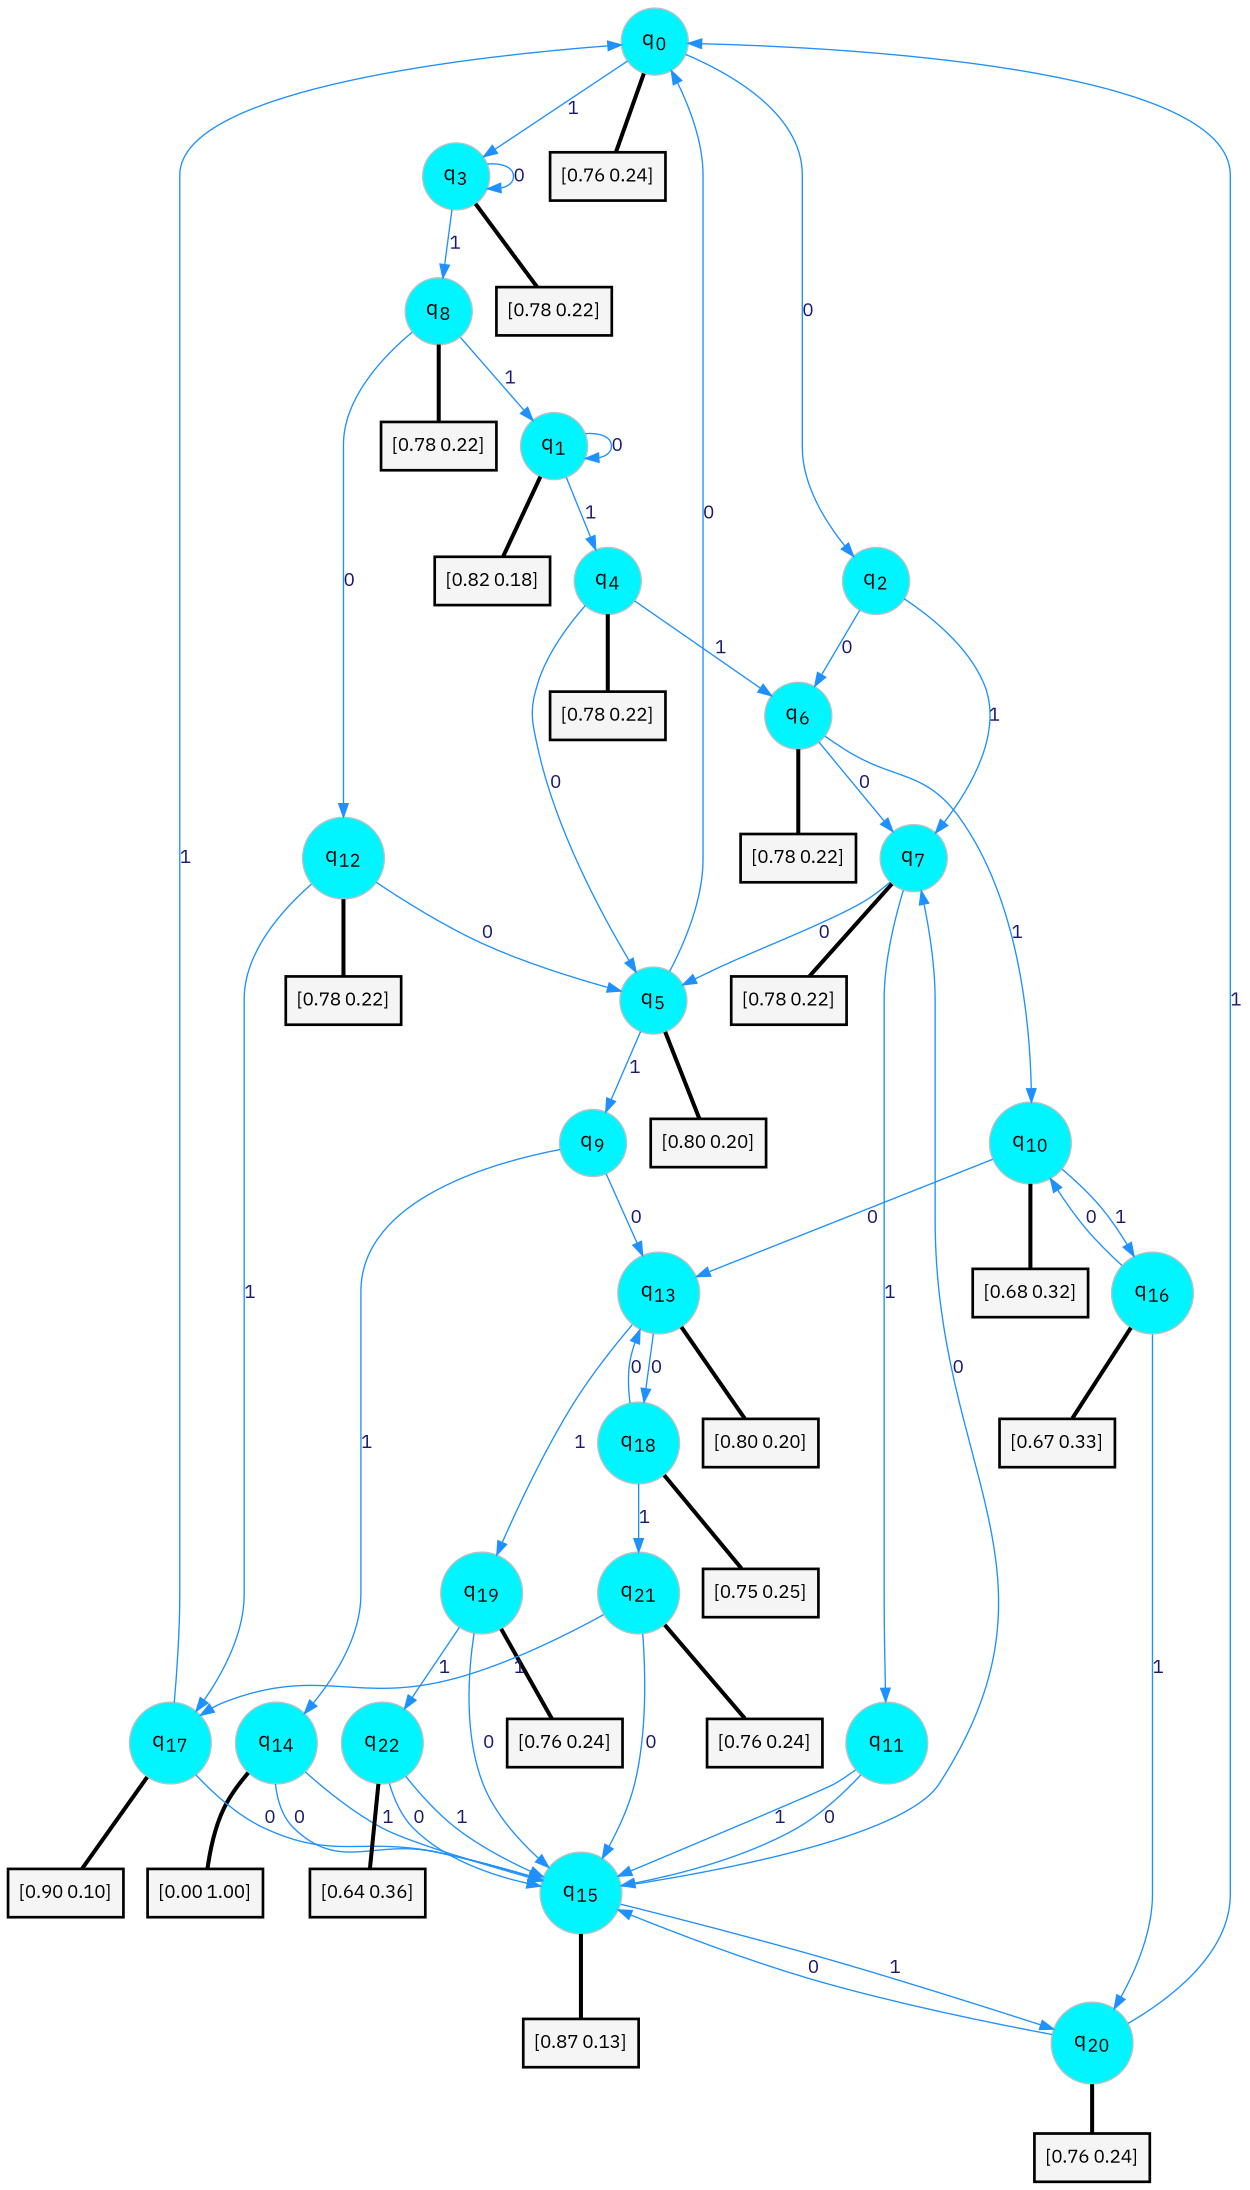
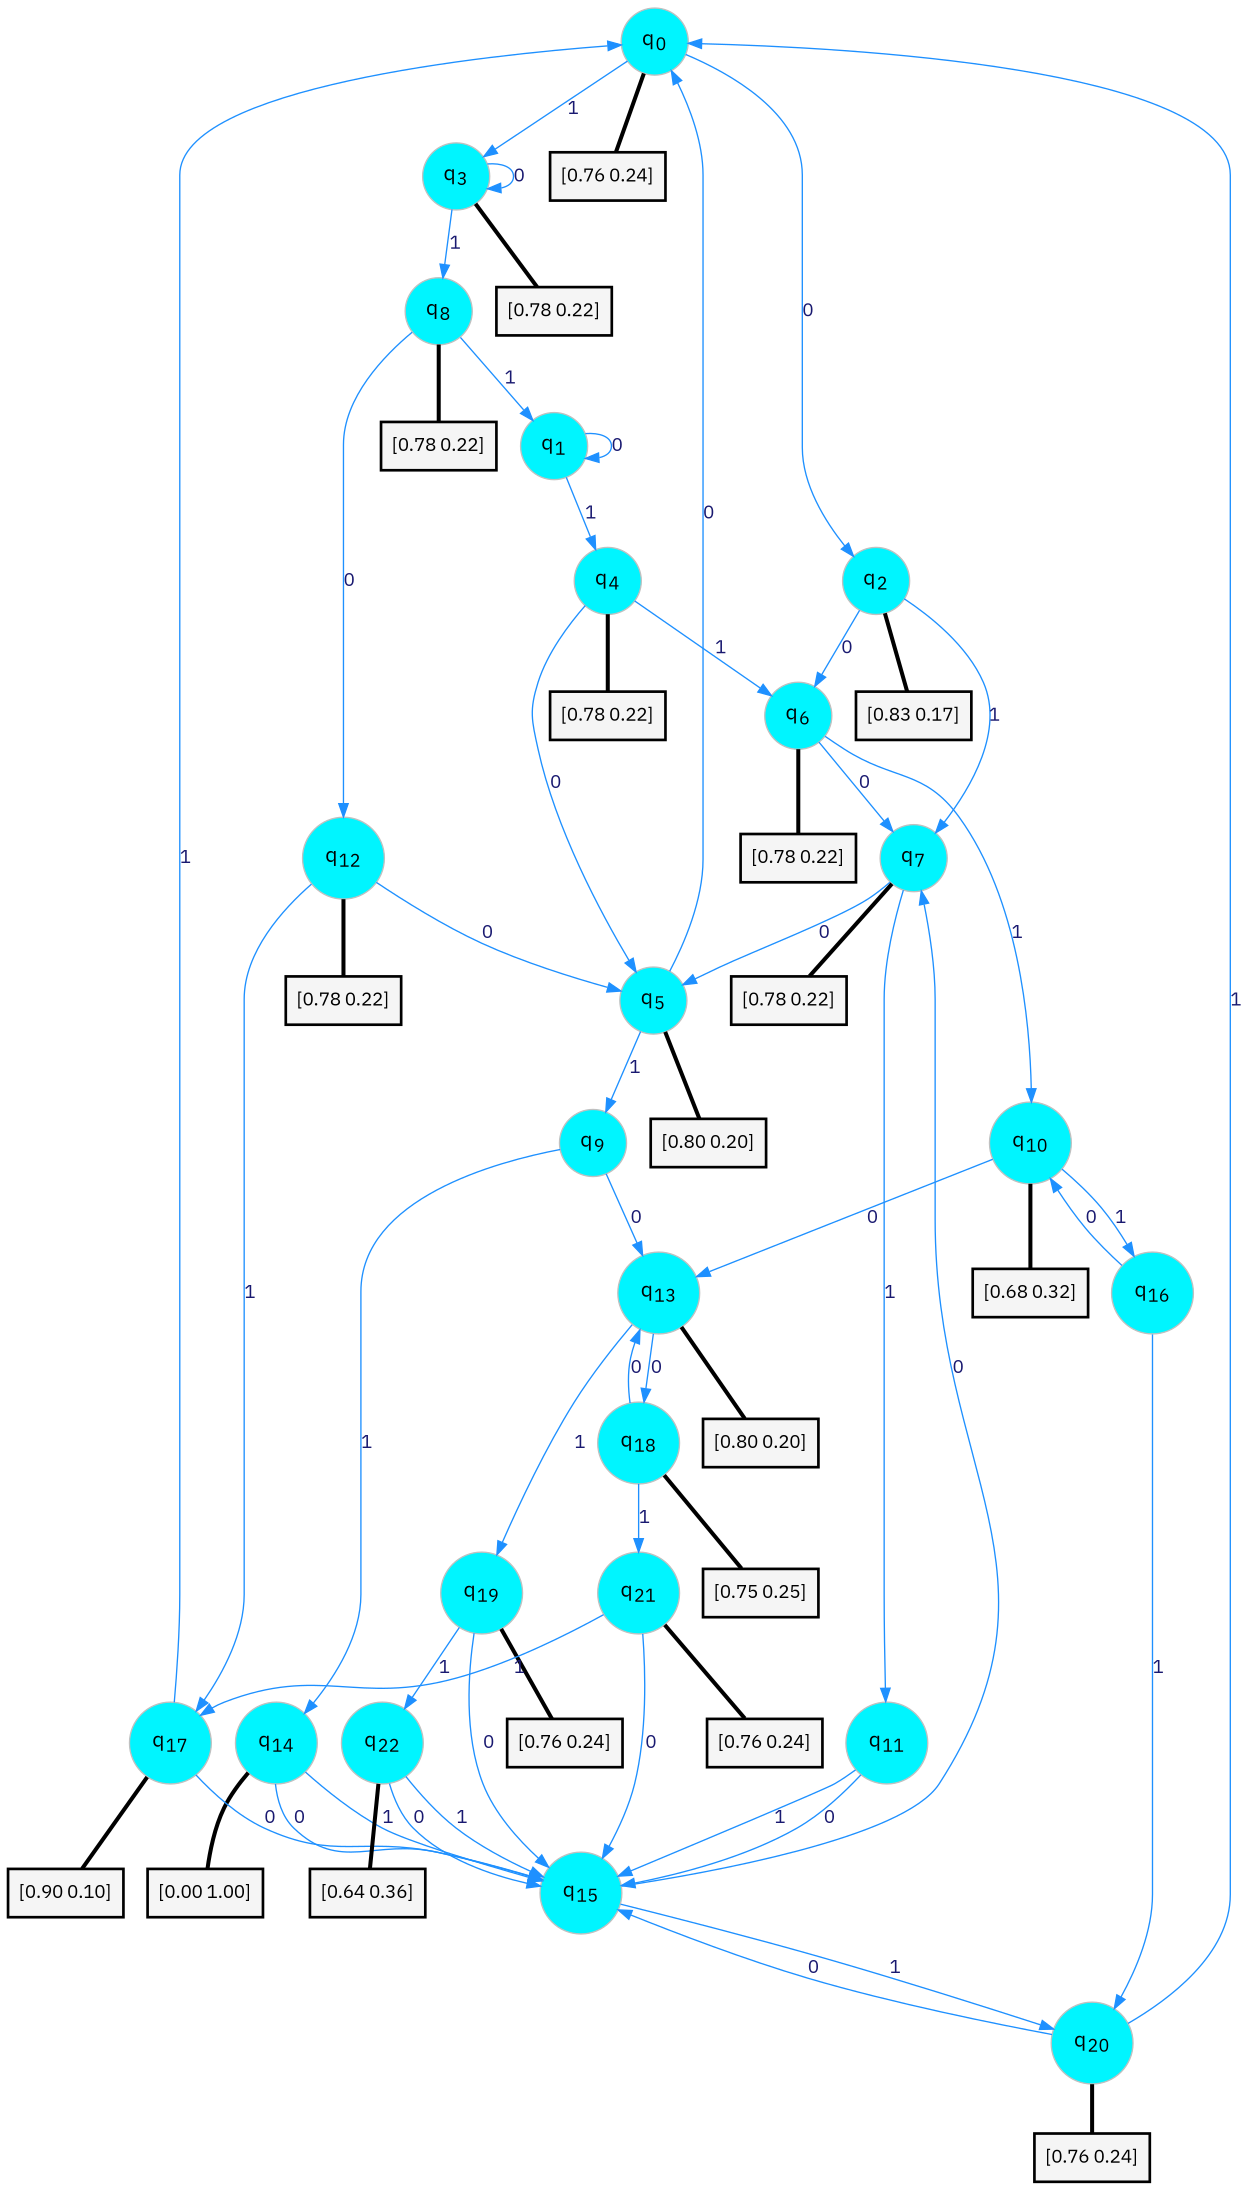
(492, 581) -> none
none -> (914, 716)
(1057, 1443) -> none
(581, 2043) -> none
